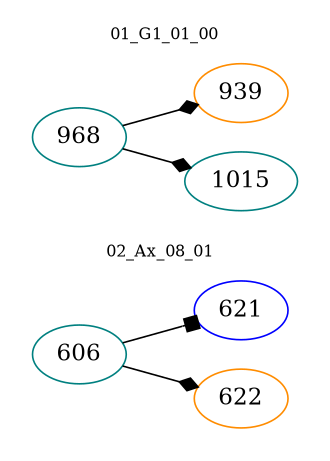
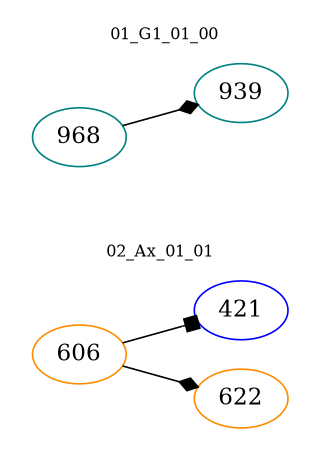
(241, 93) -> (241, 93)
(241, 181) -> none
(160, 252) -> (160, 252)
(241, 310) -> (241, 310)
(79, 354) -> (79, 354)
